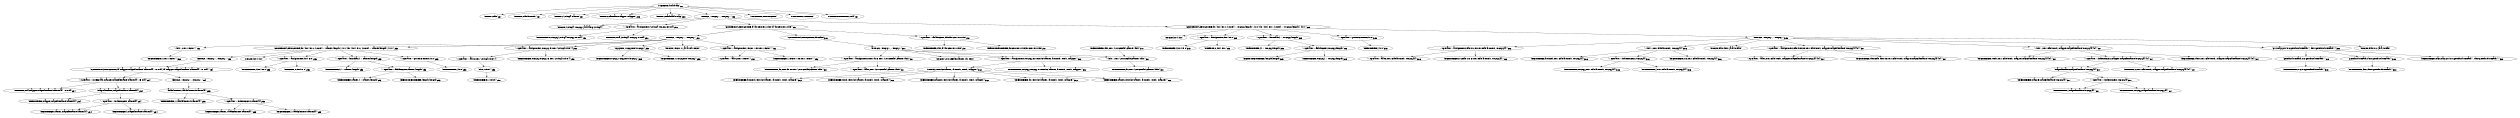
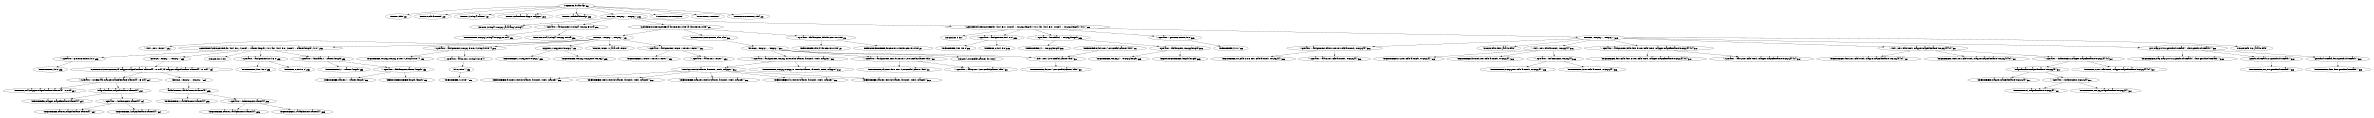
(682, 6) -> (588, 6)
(164, 59) -> none
